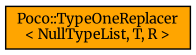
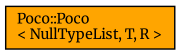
(98, 28) -> (90, 28)
